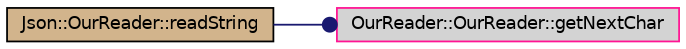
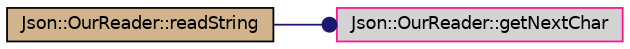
(508, 25) -> (480, 25)
